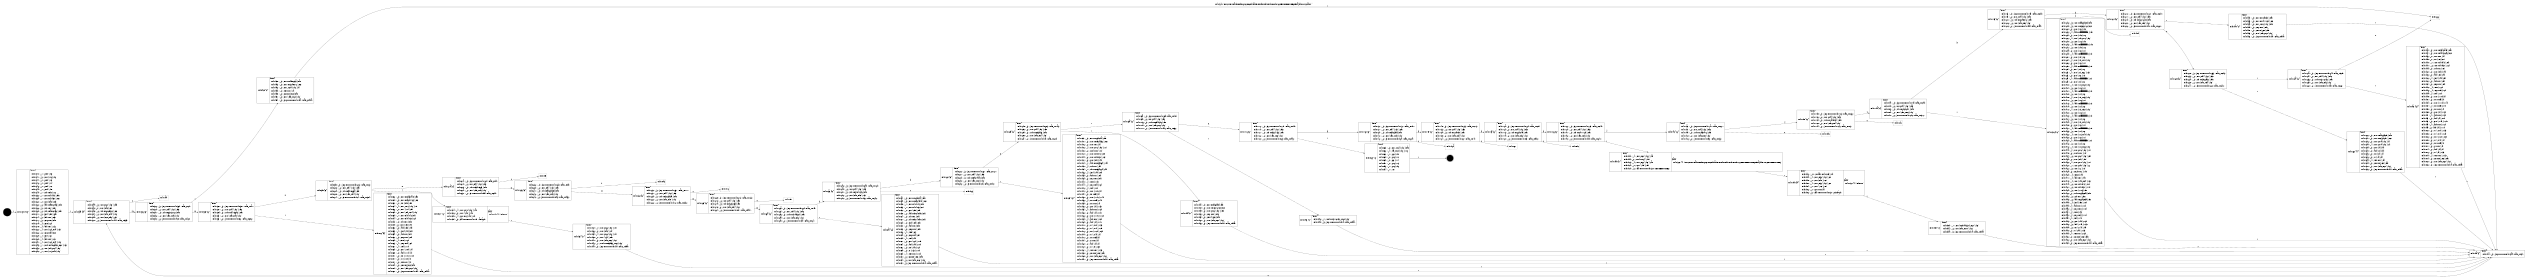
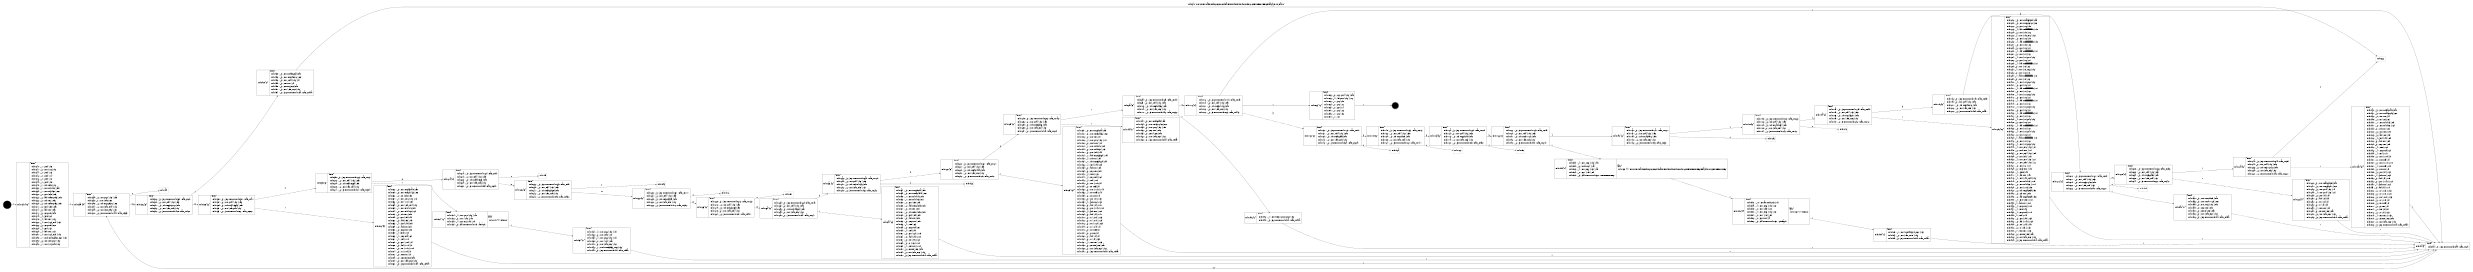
(2093, 17) -> (2124, 187)
(1847, 255) -> (1907, 11)
